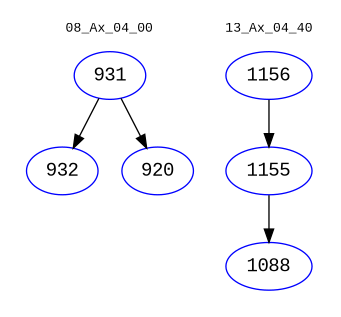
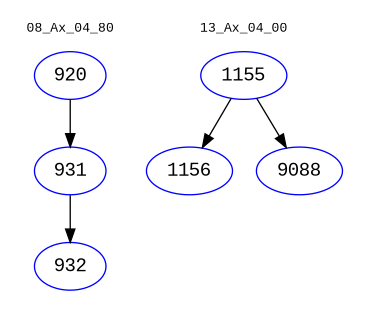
(110, 28) -> (71, 28)
(270, 28) -> (244, 28)
(131, 117) -> (70, 117)
(269, 117) -> (220, 117)
(269, 266) -> (299, 171)
